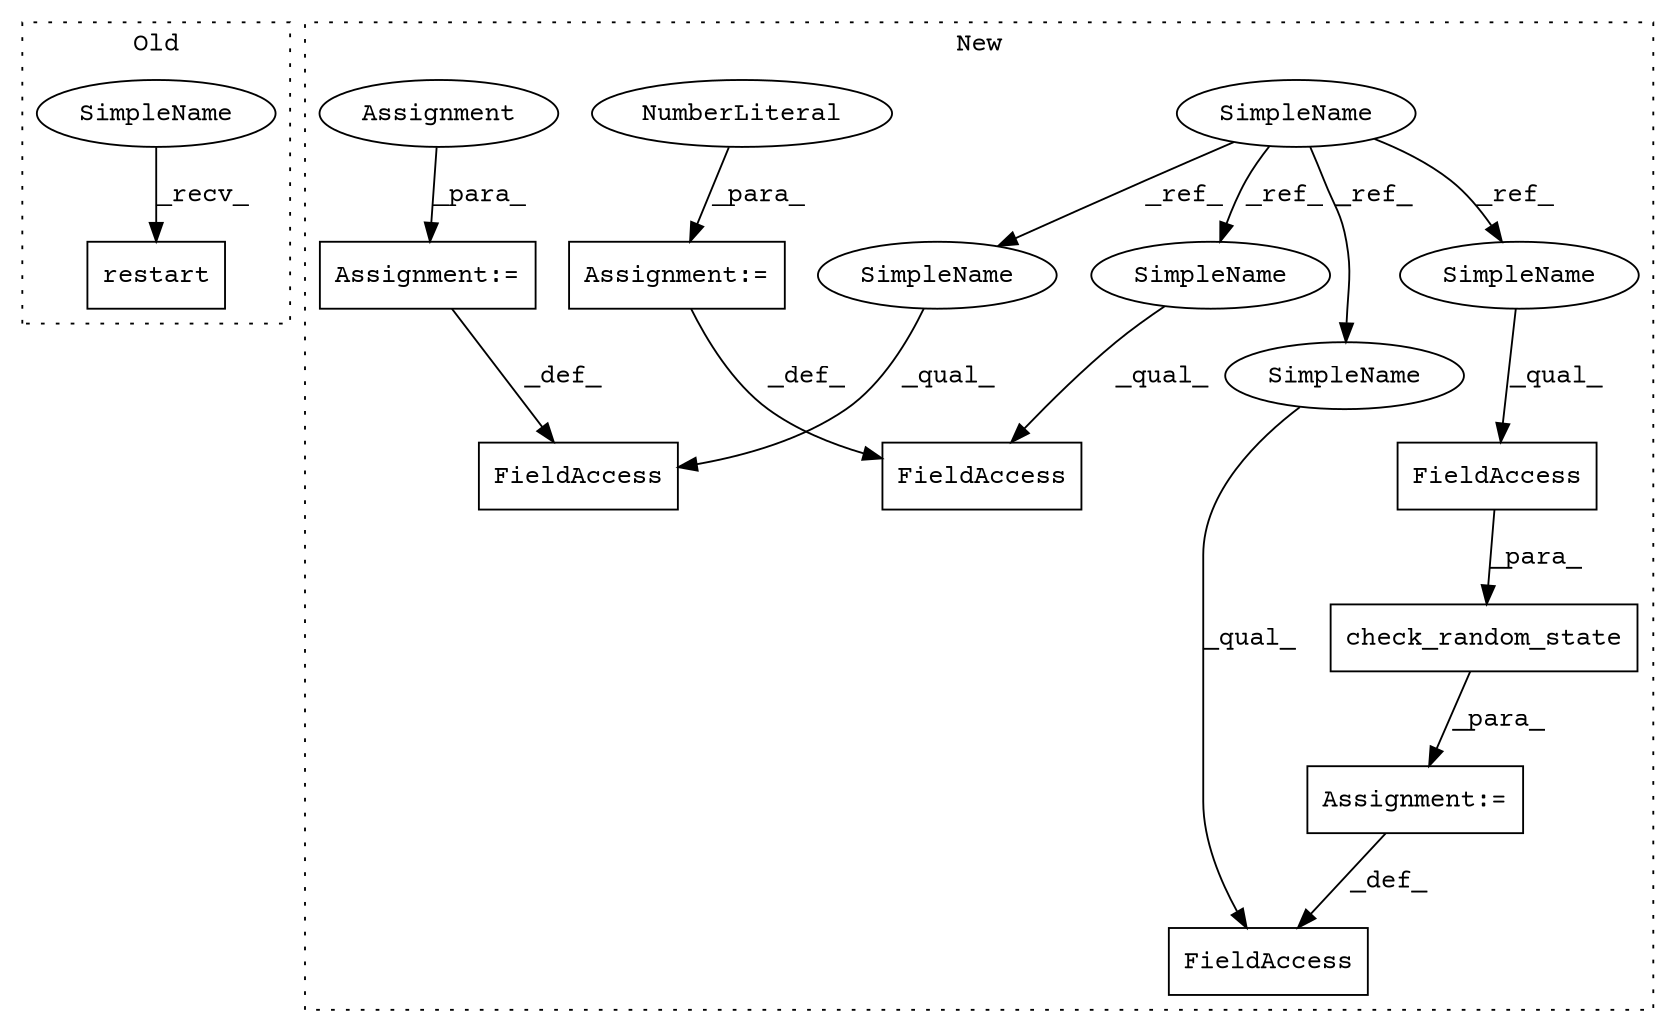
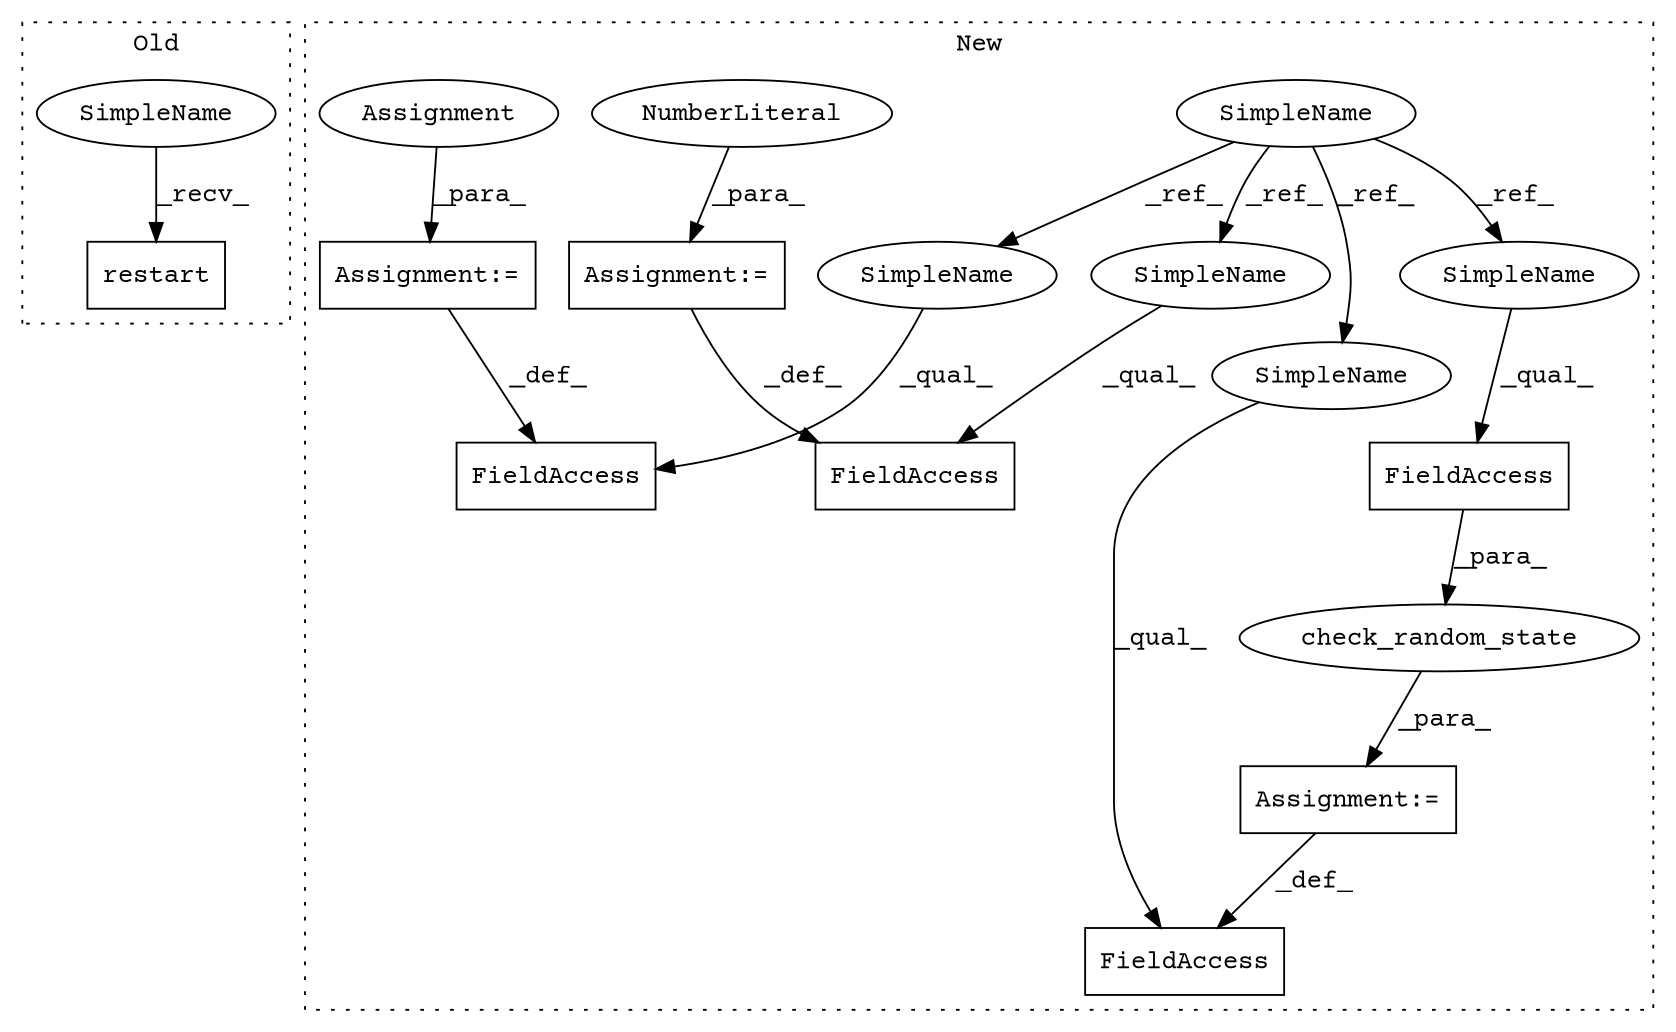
(1484, 638) -> (1439, 638)
